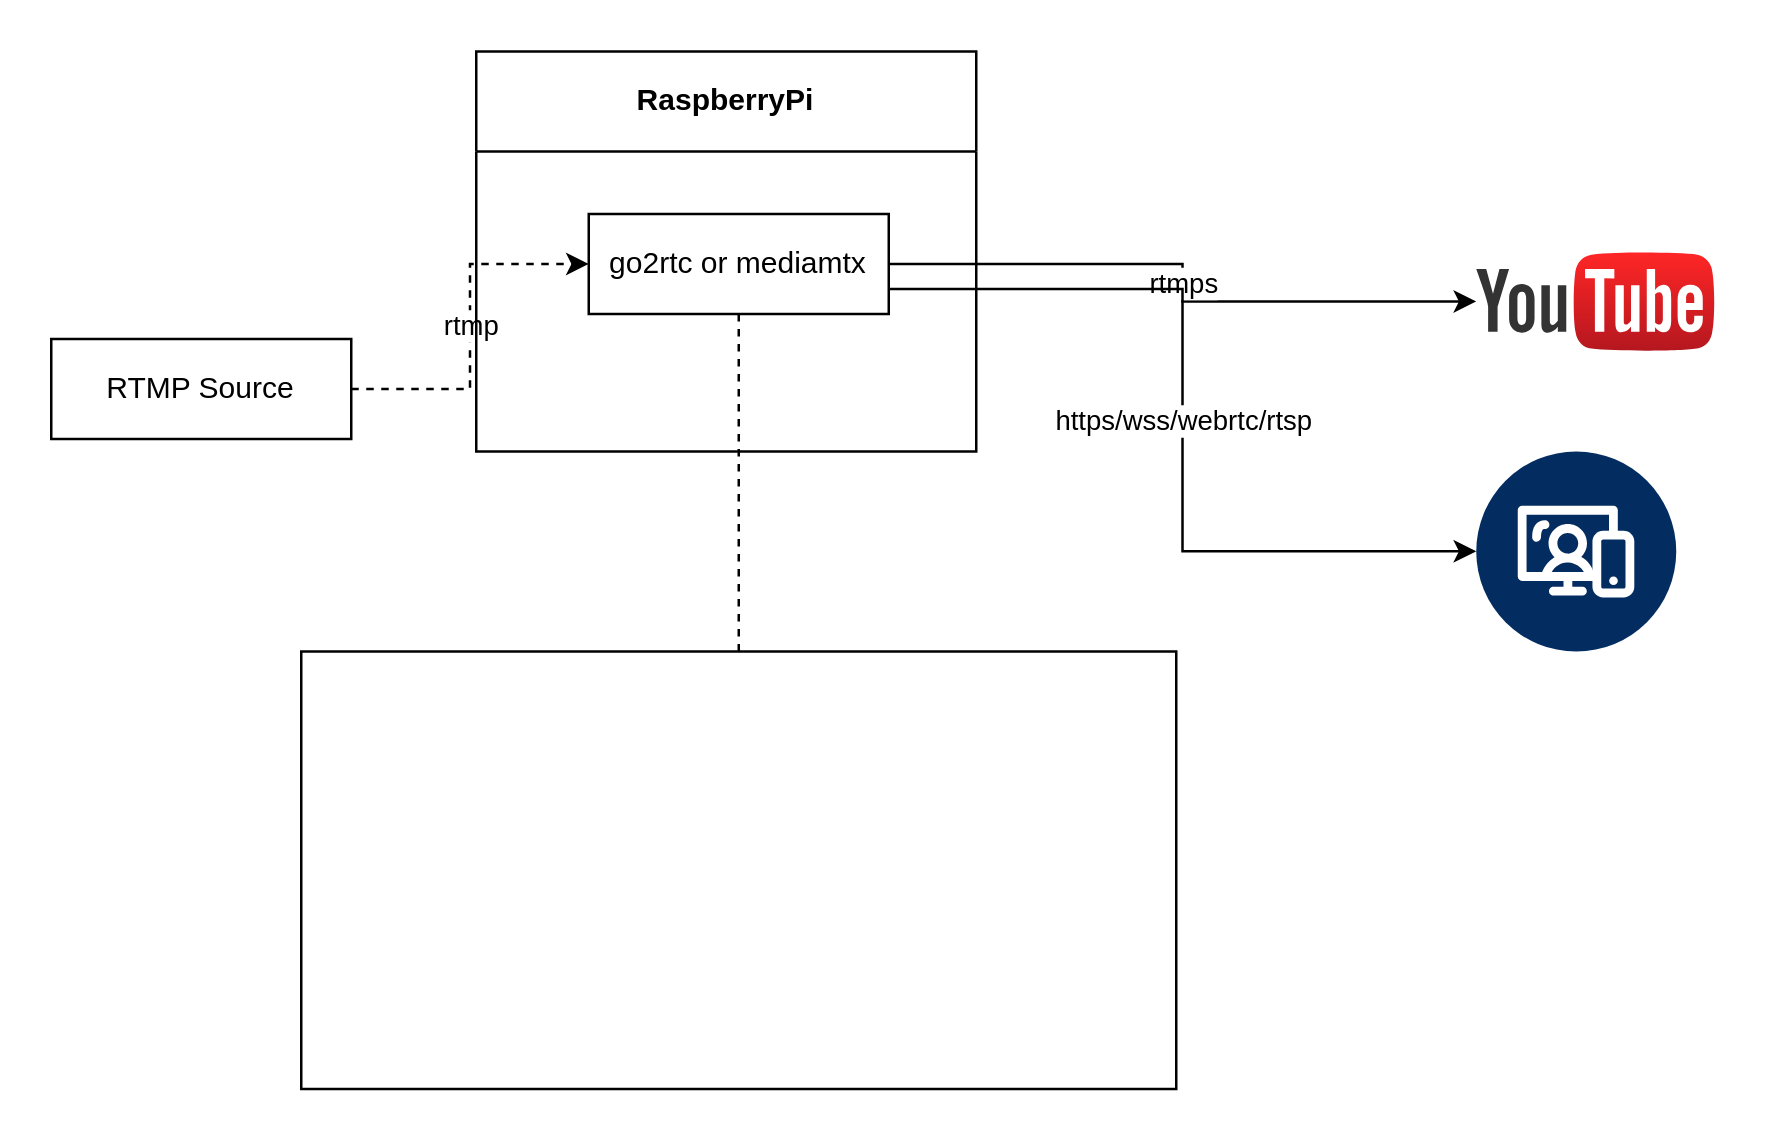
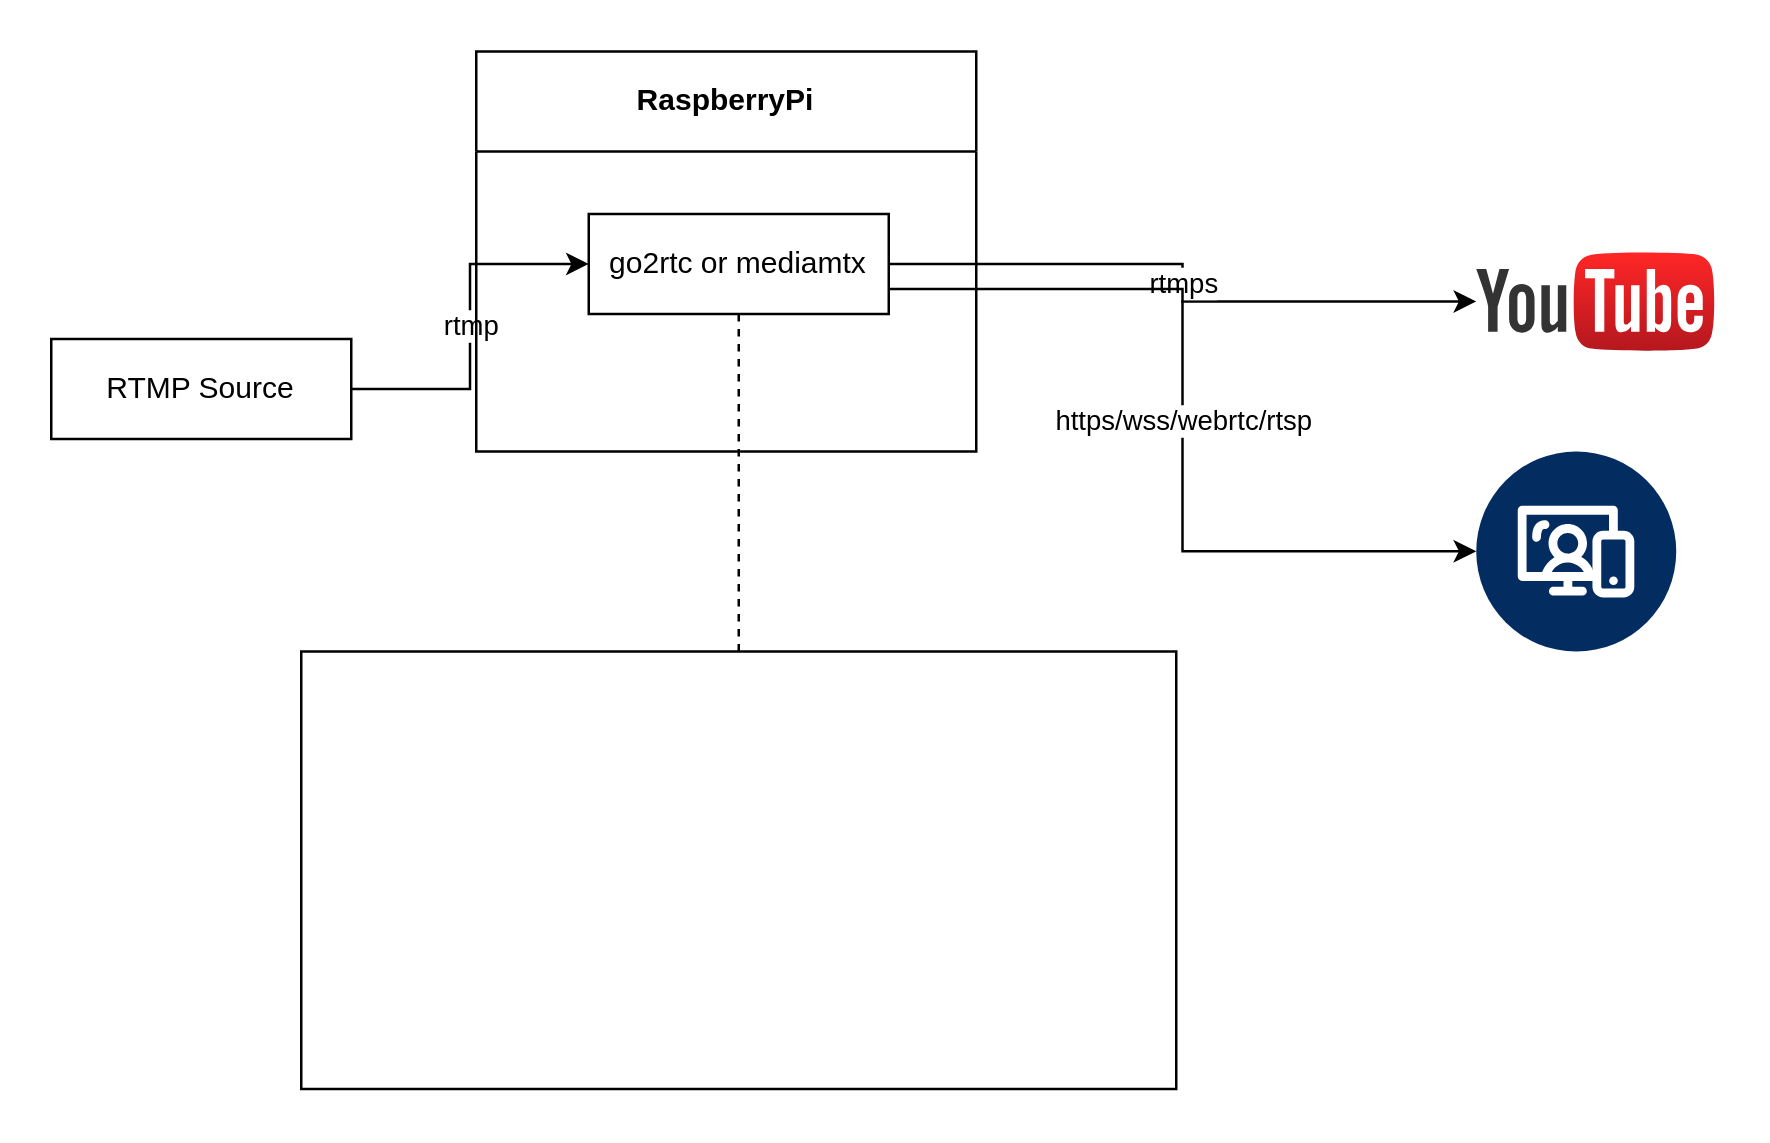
(438, 389) -> (438, 389)
